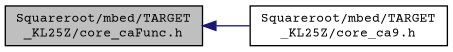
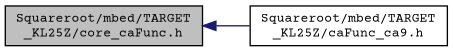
(349, 26) -> (349, 26)
